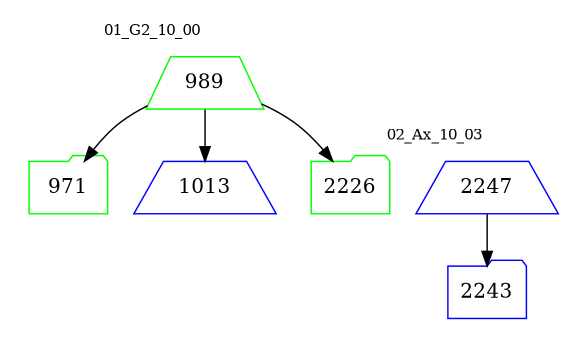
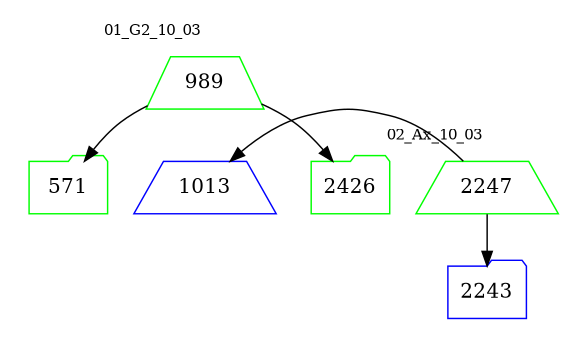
(153, 31) -> (153, 31)
(205, 128) -> (354, 110)
(68, 188) -> (68, 188)
(350, 188) -> (350, 188)
(487, 188) -> (487, 188)
